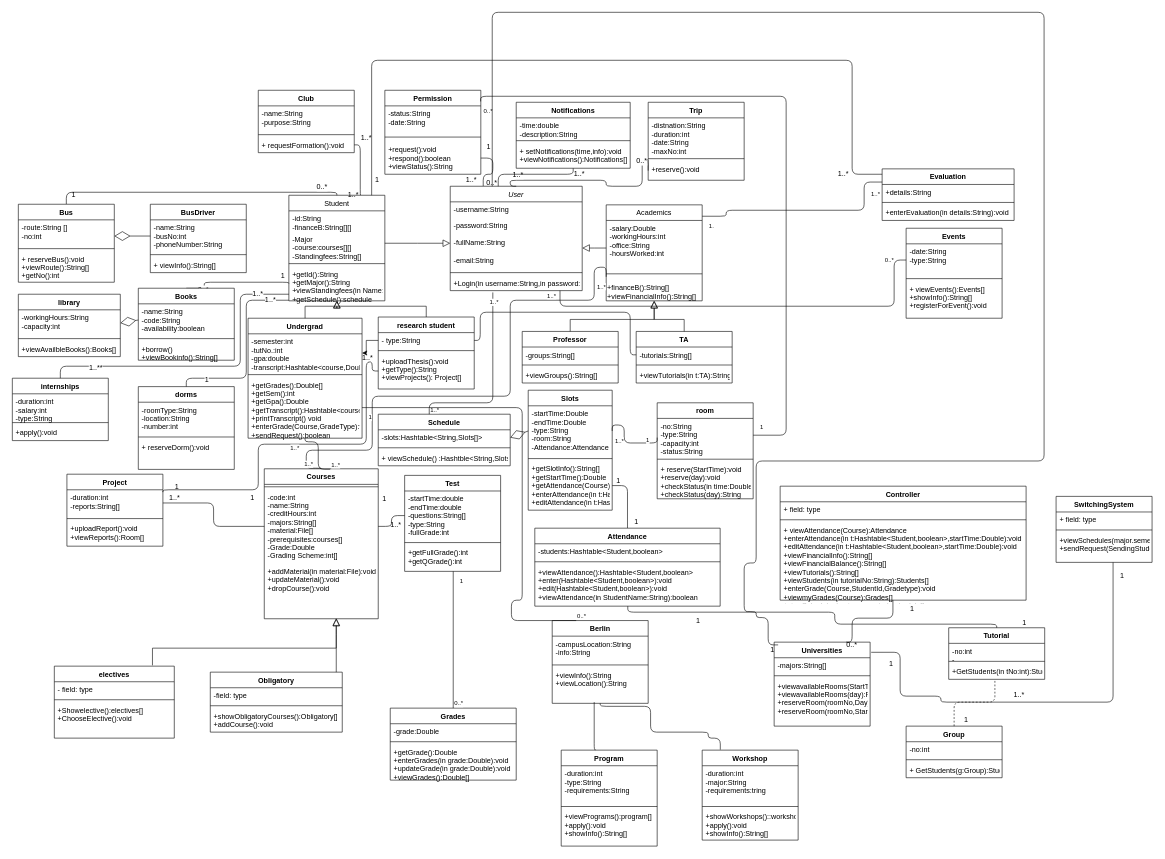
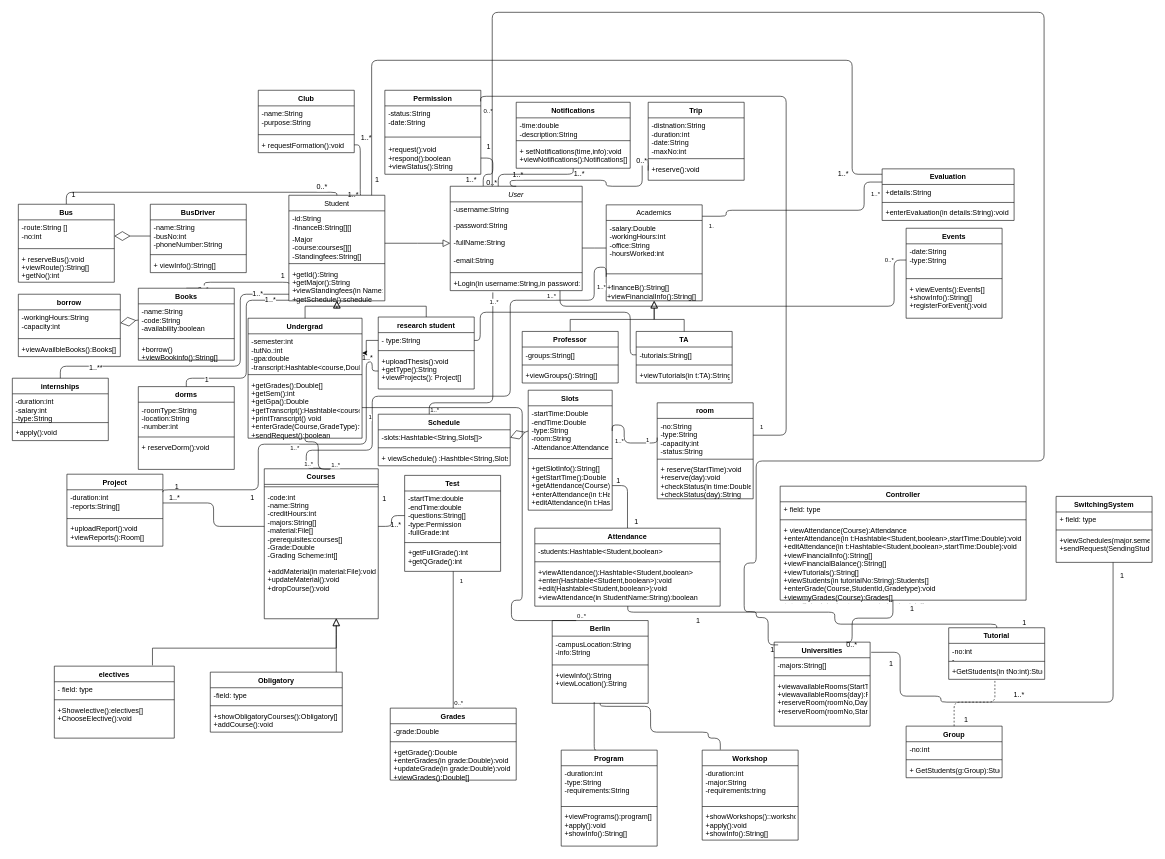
(591, 248) -> (588, 248)
(69, 302) -> (69, 302)
(439, 499) -> (439, 499)
